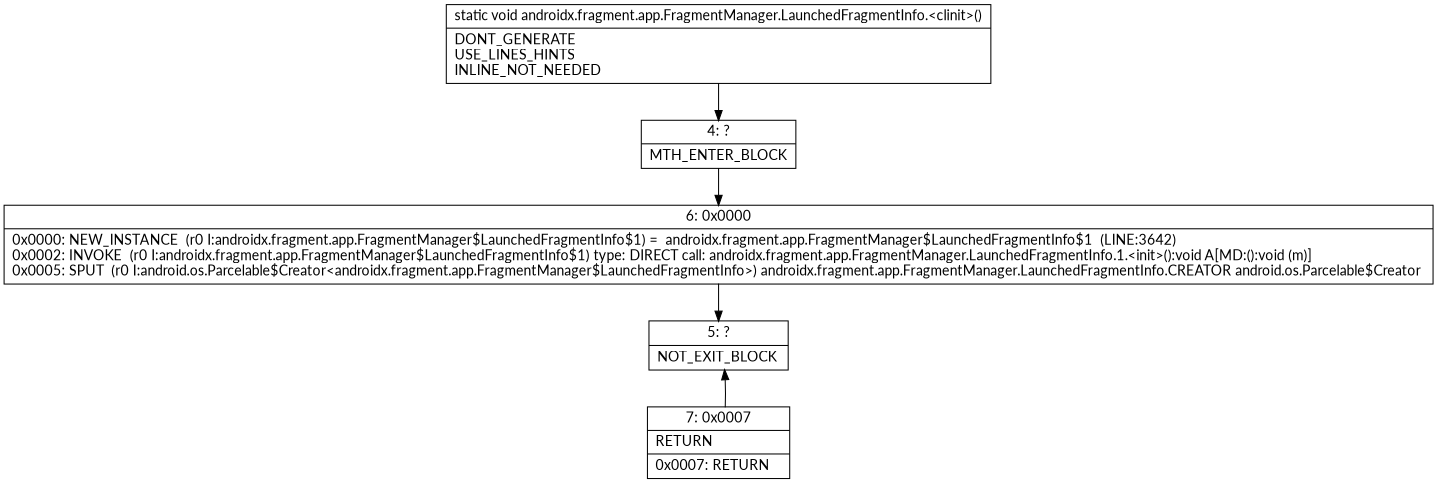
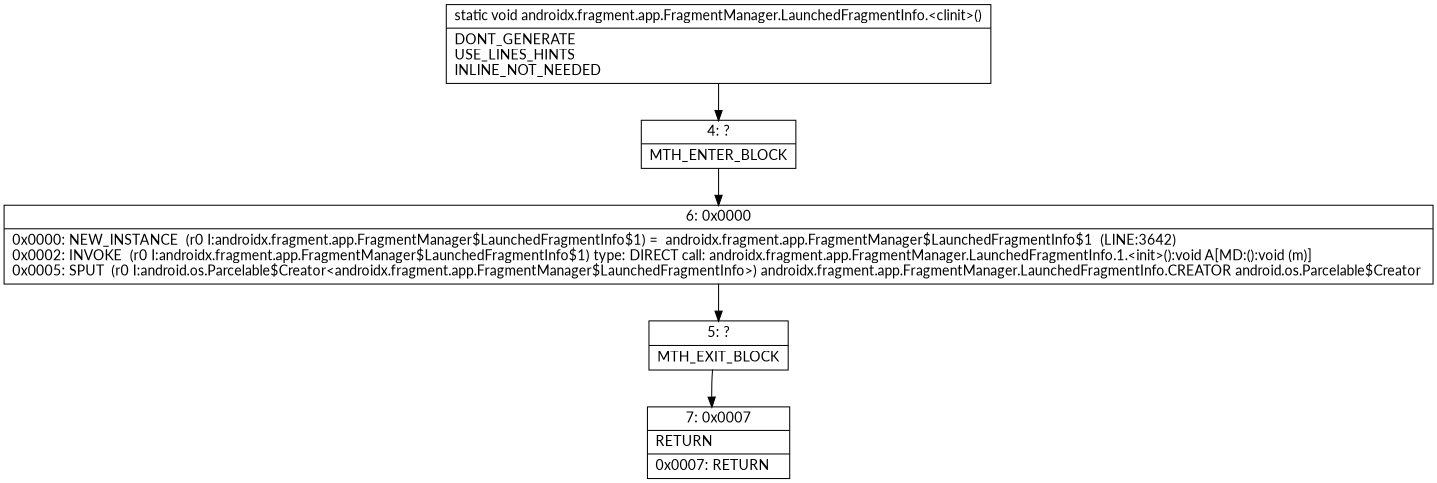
(718, 357) -> (719, 357)
(725, 394) -> (712, 383)
